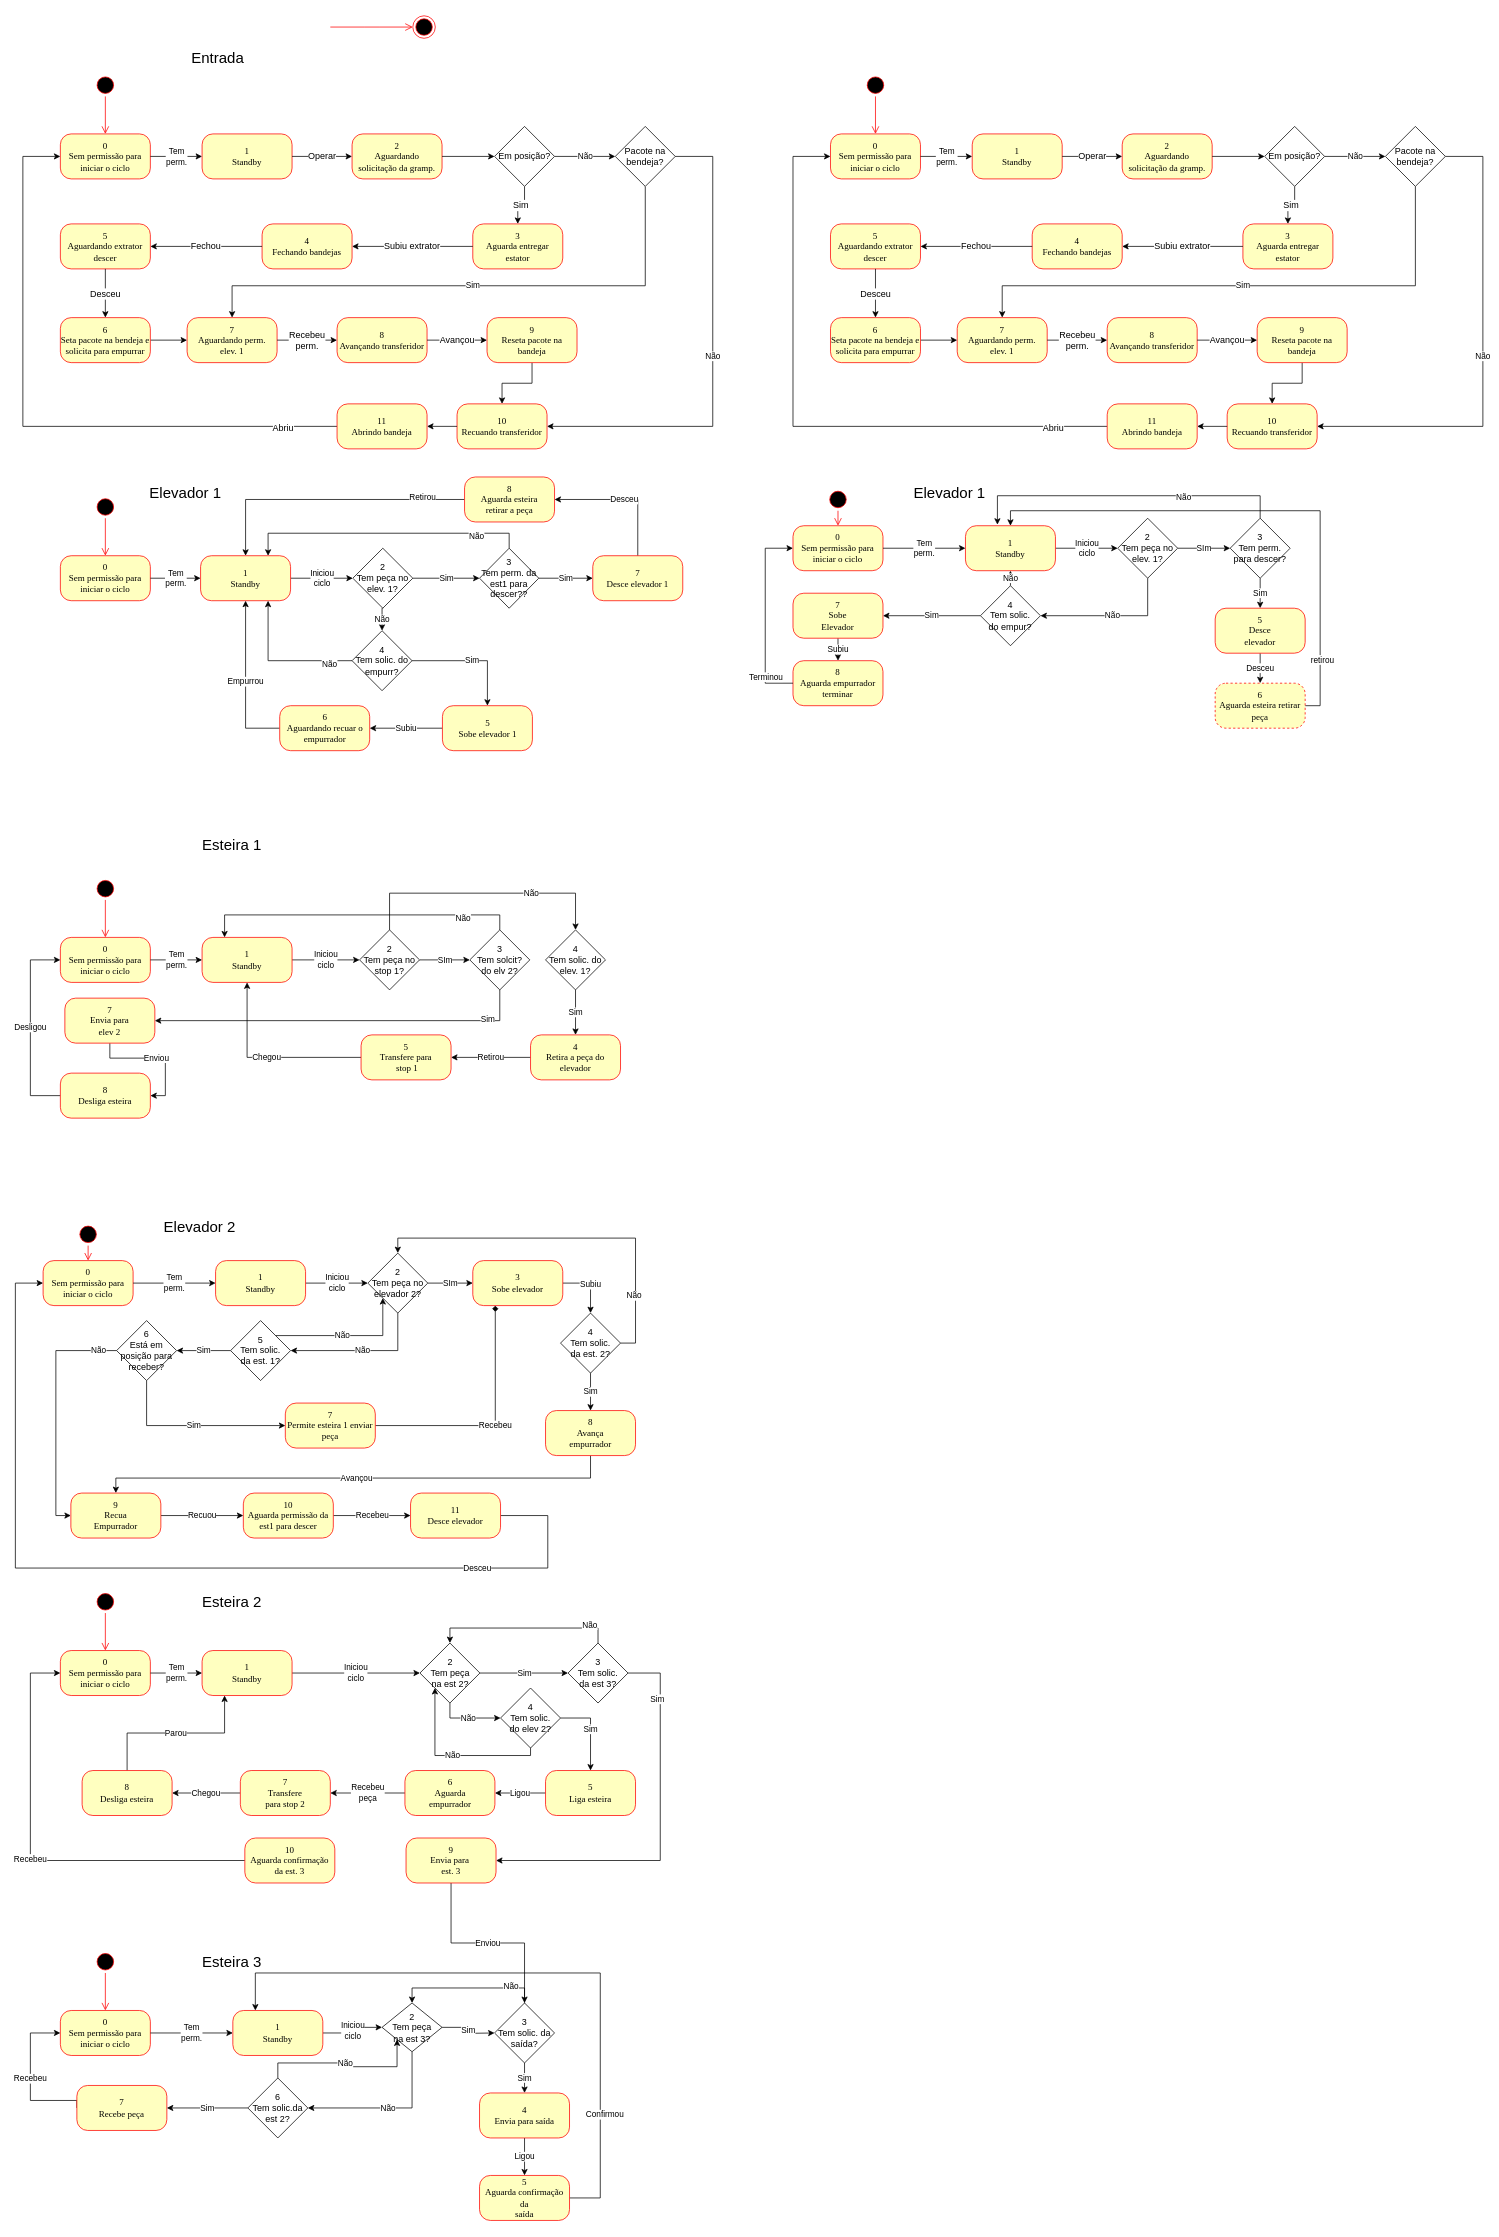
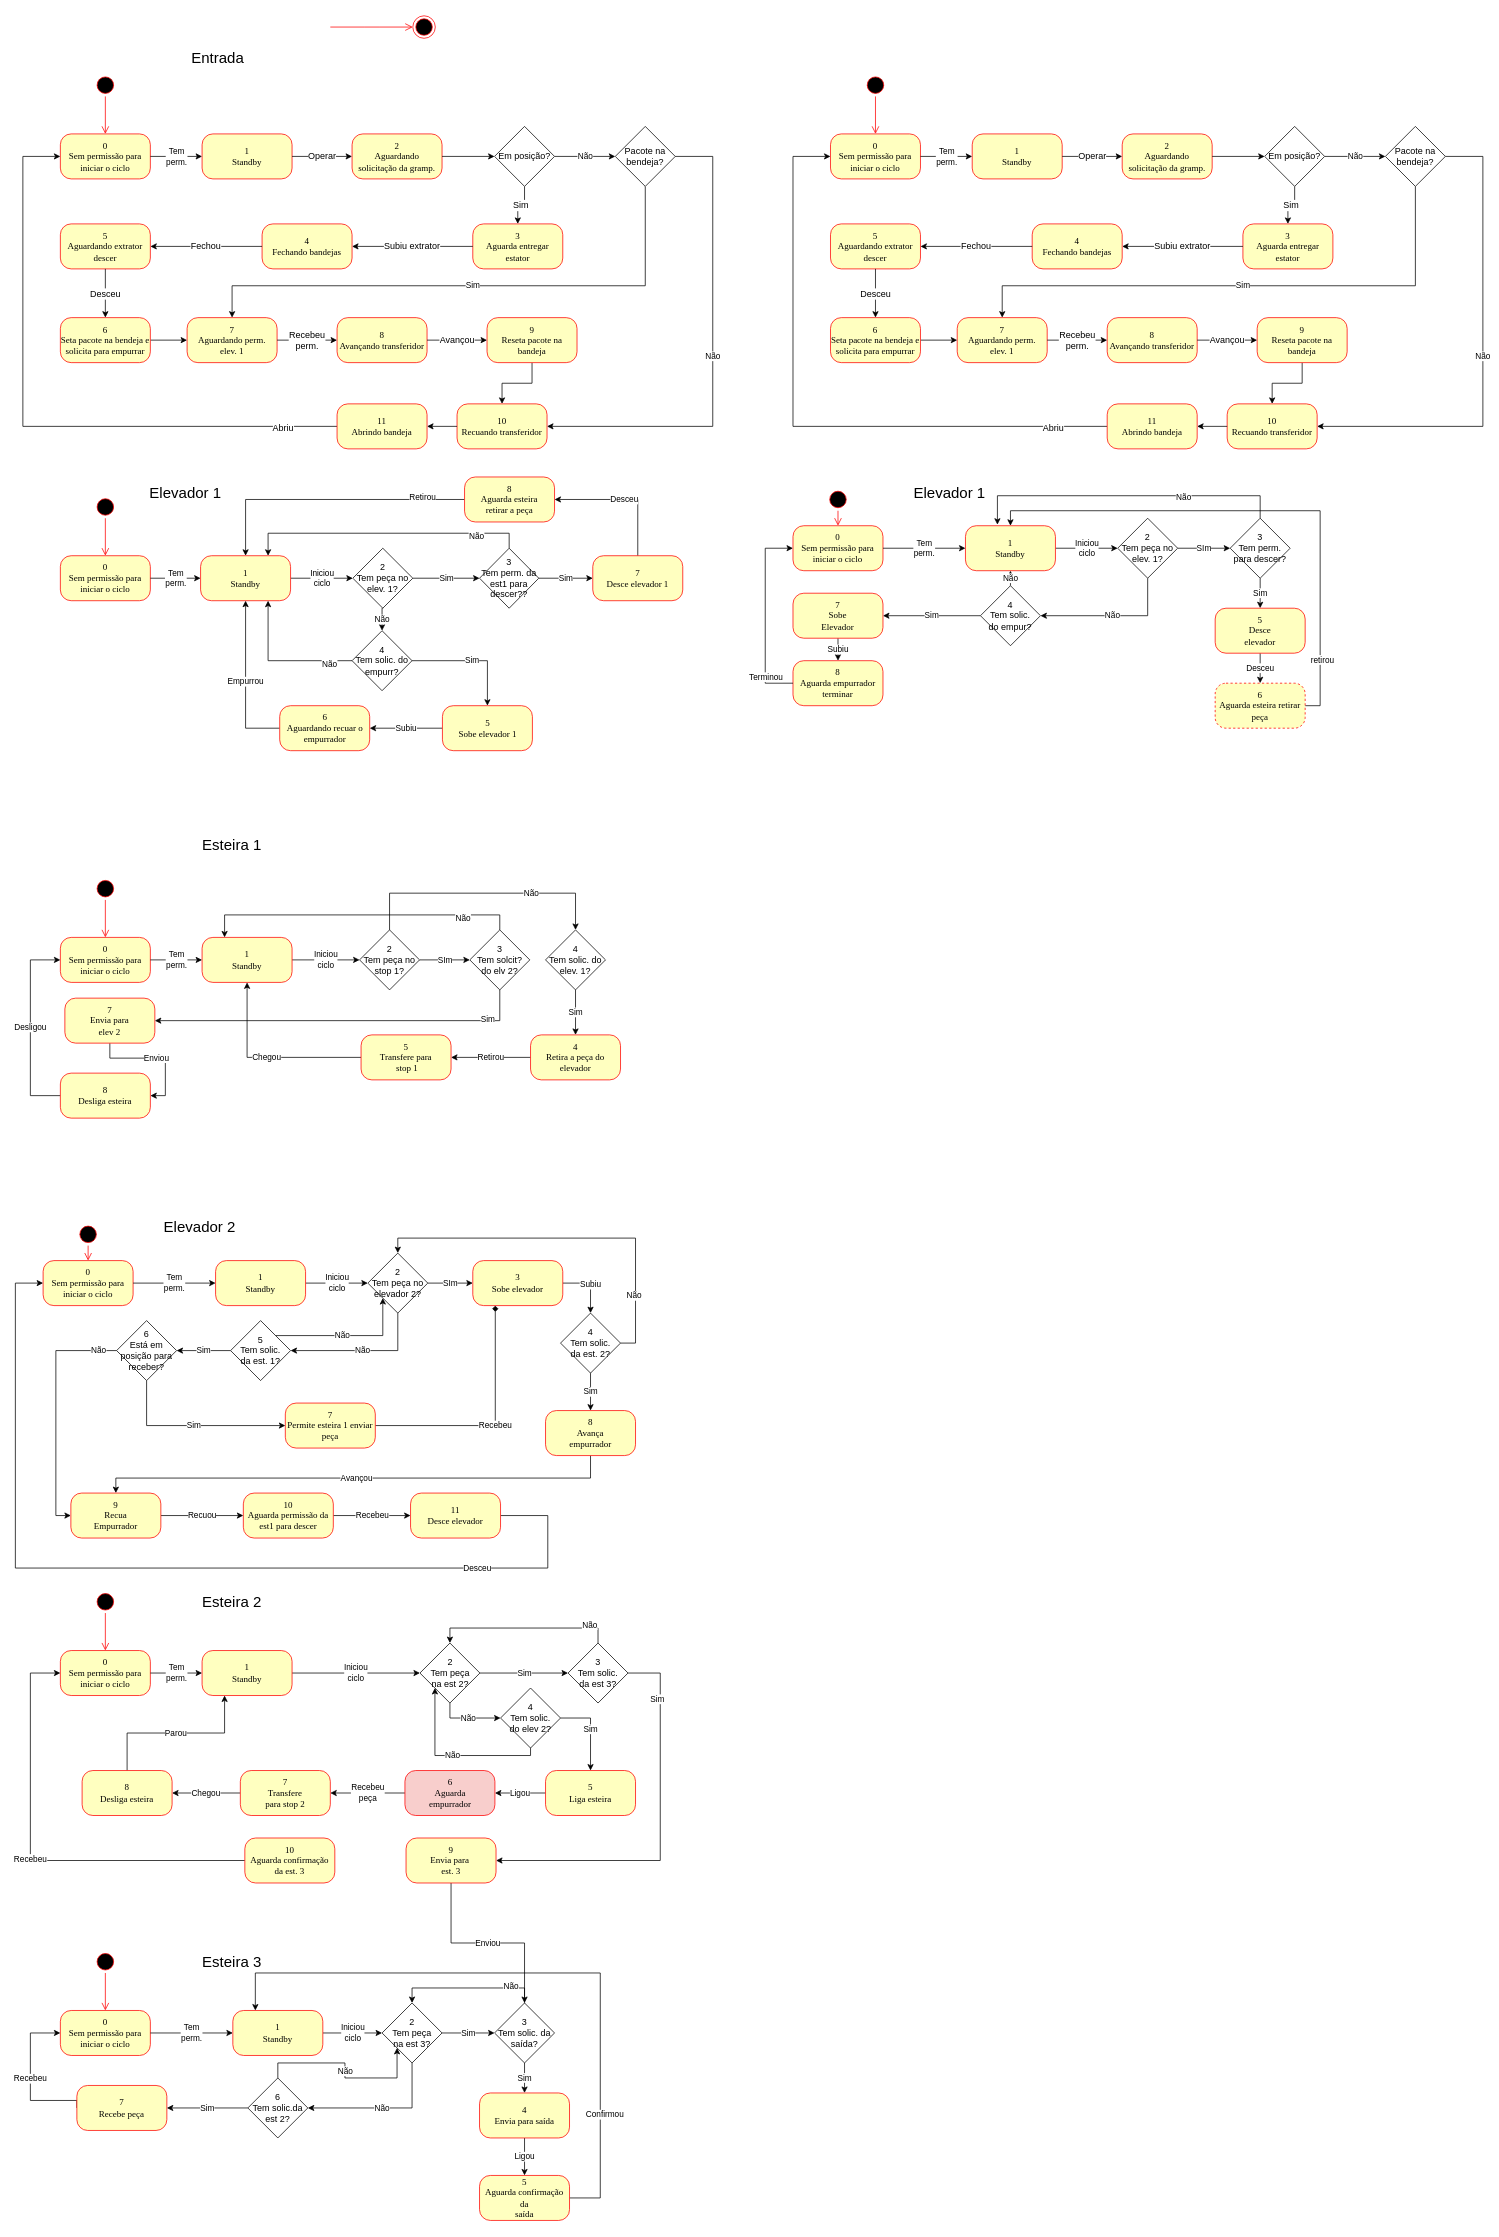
(450, 1793) -> (450, 1793)
(412, 2027) -> (412, 2033)
